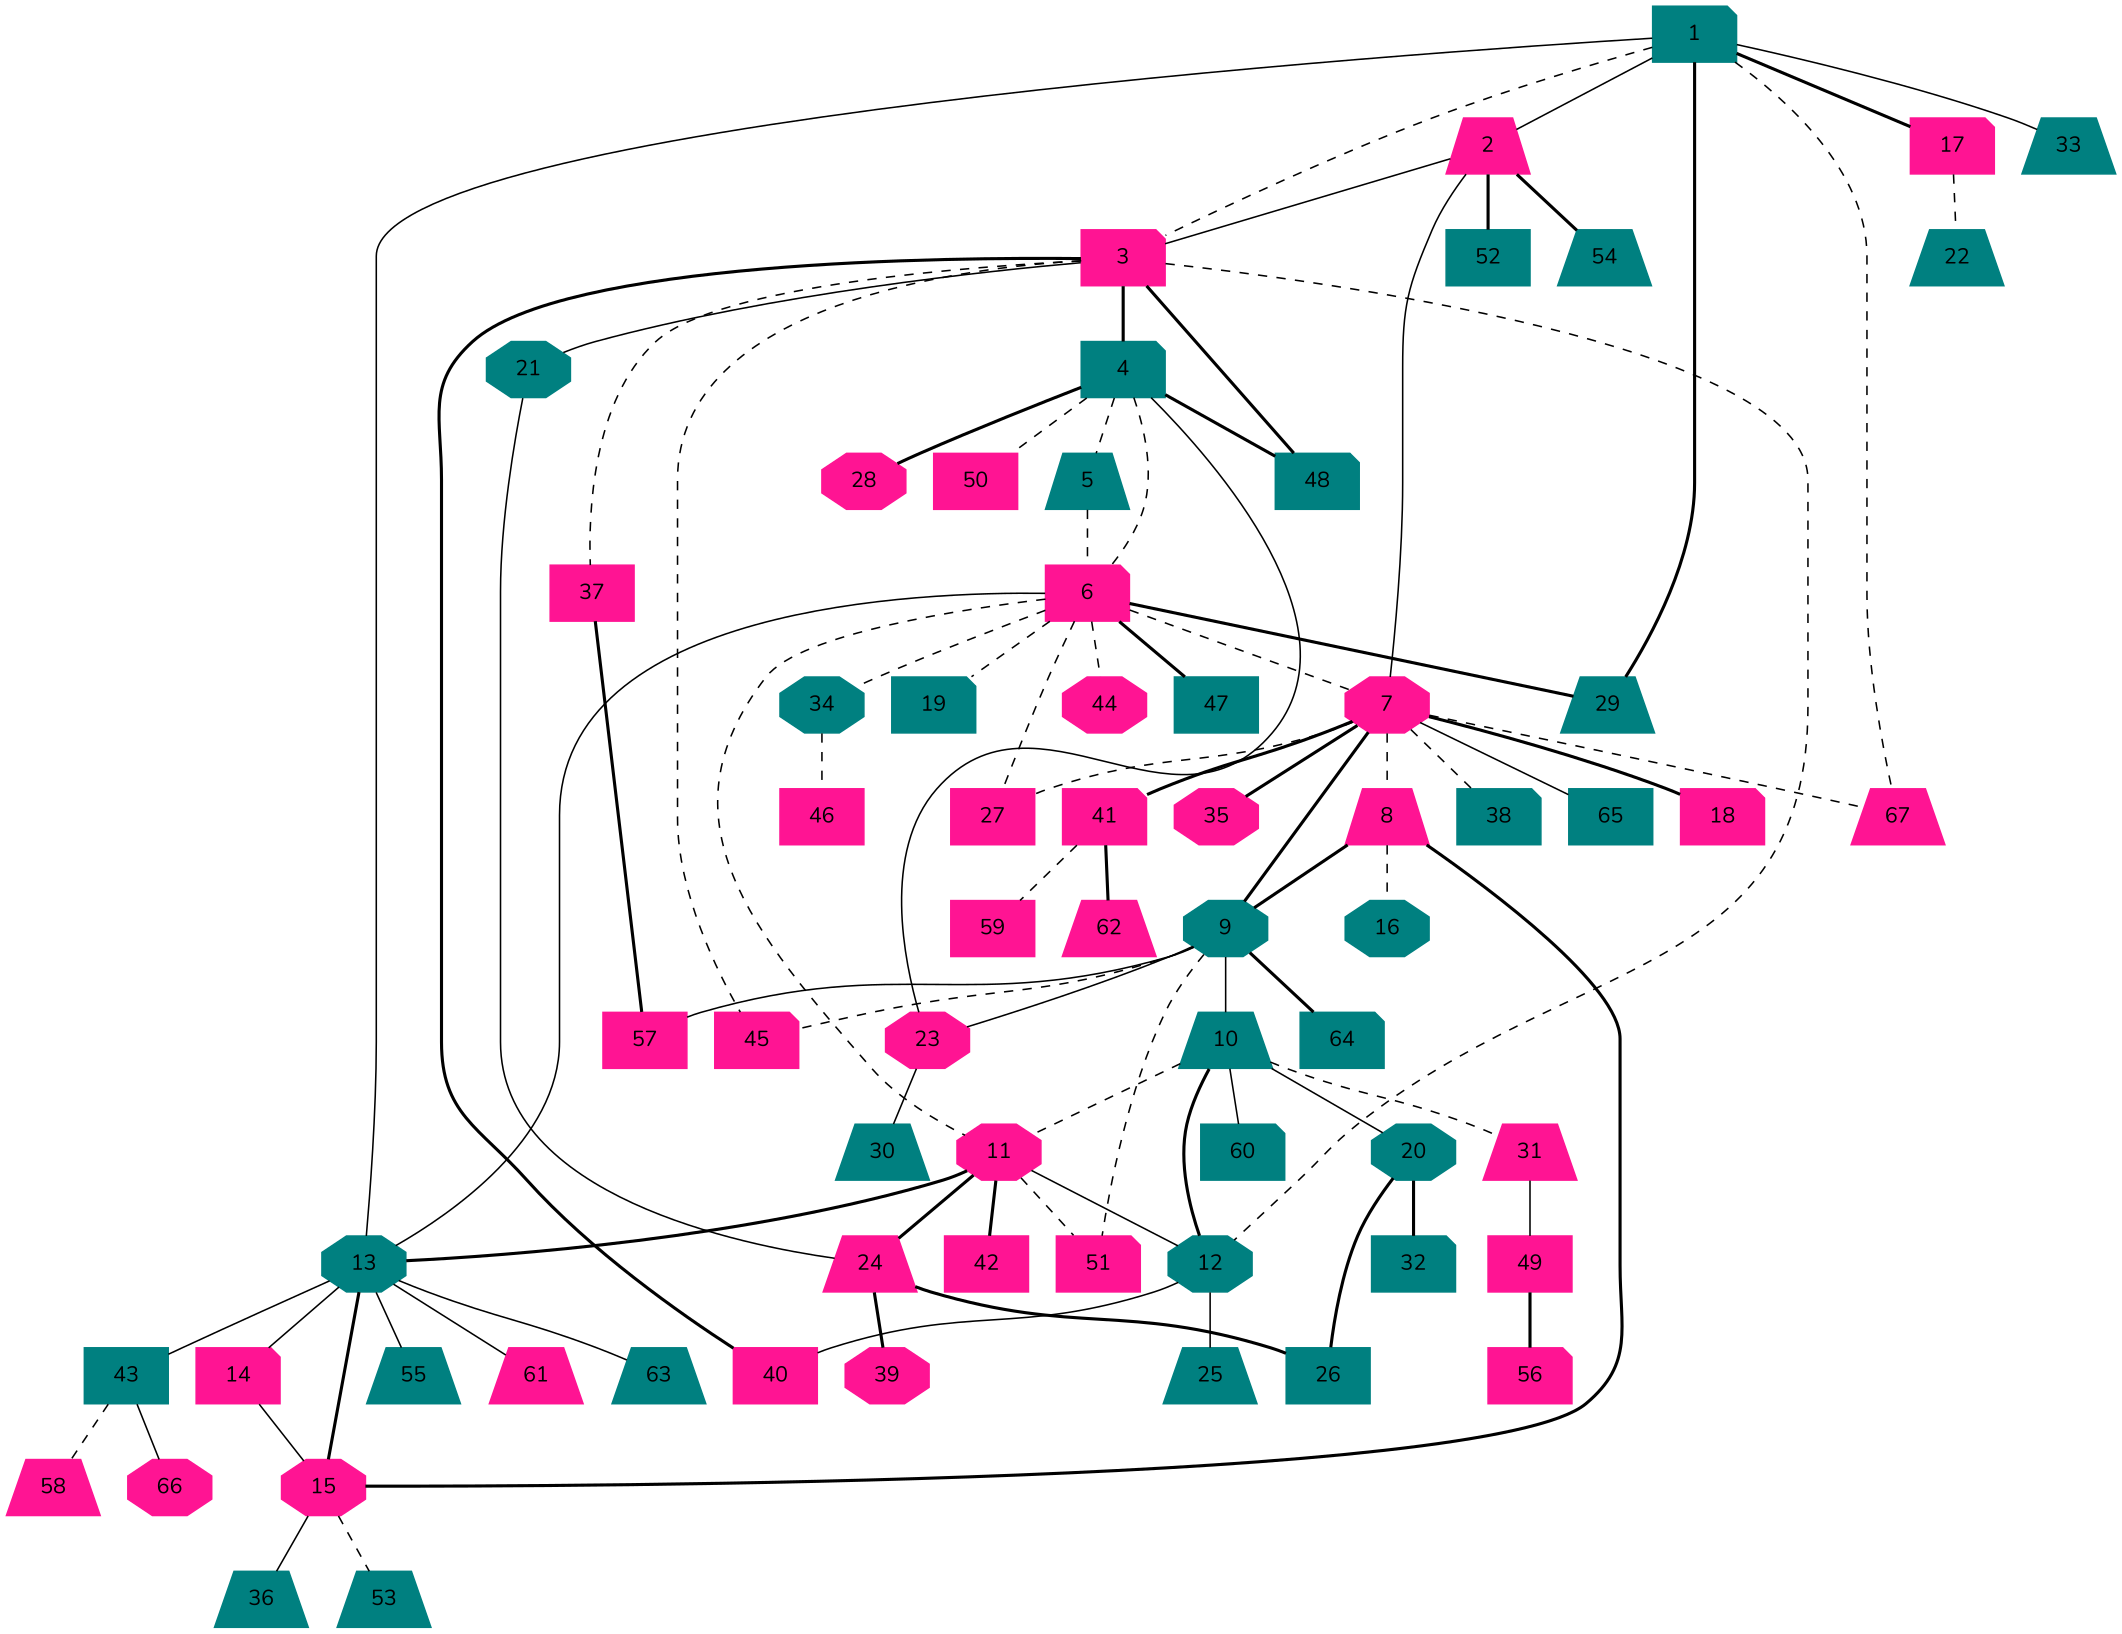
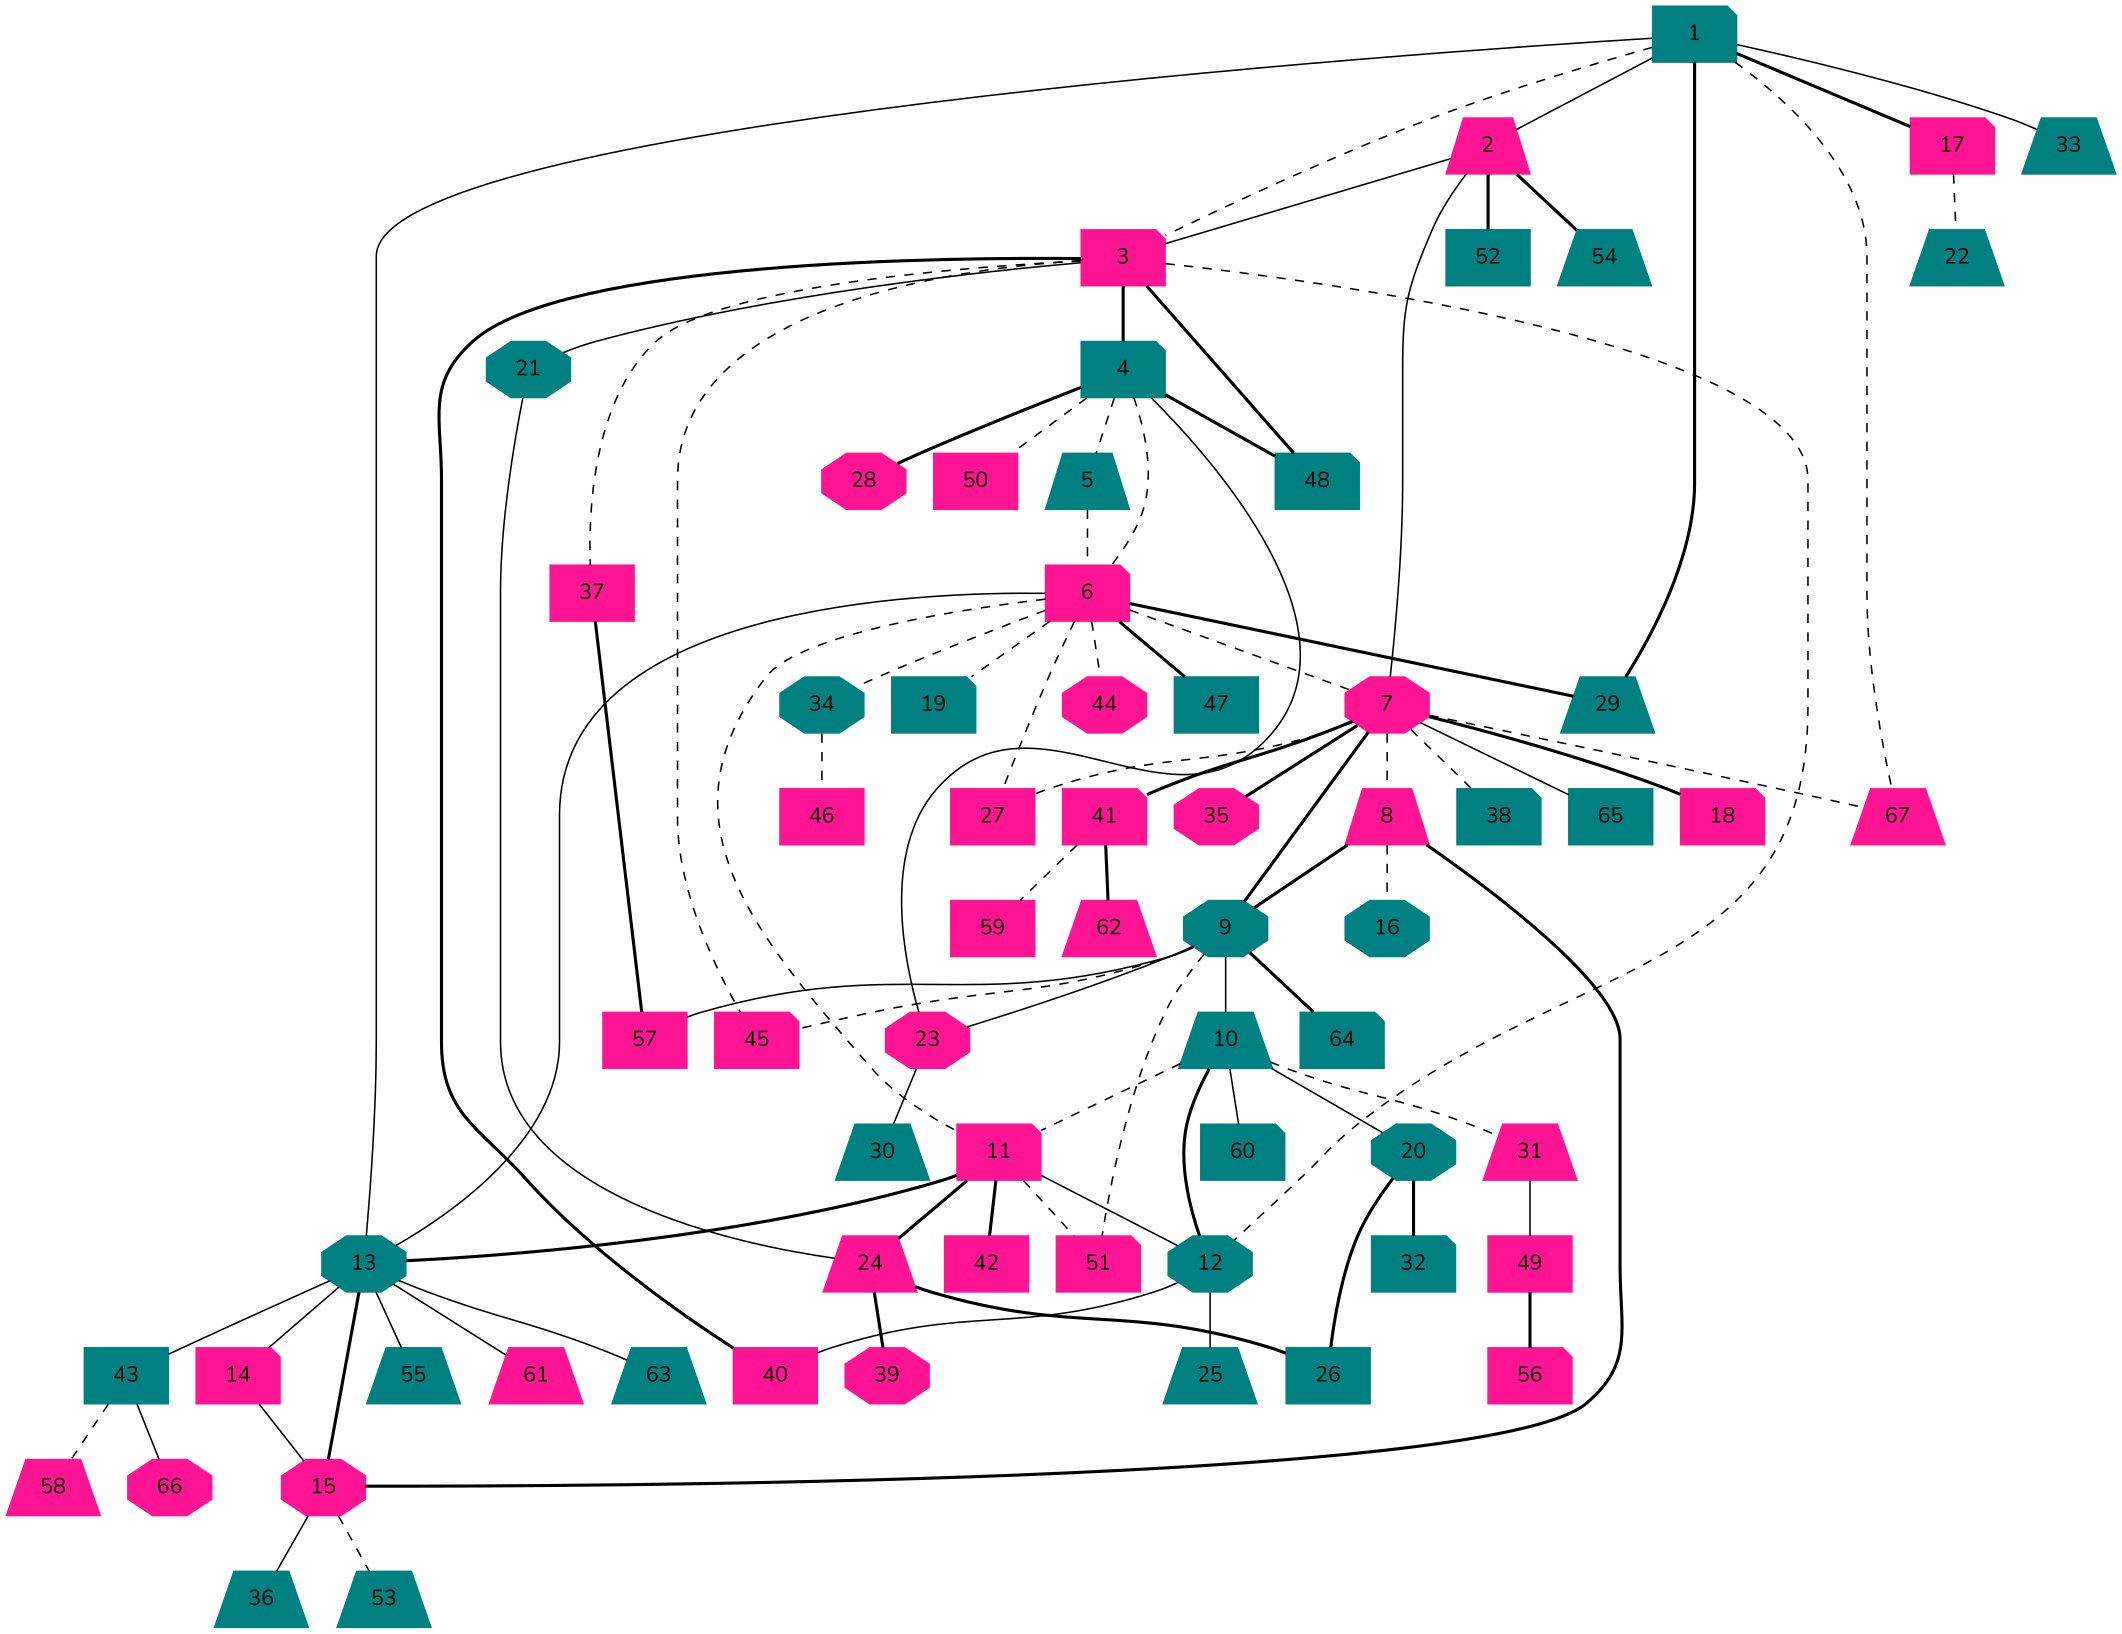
(999, 1152) -> (999, 1152)
